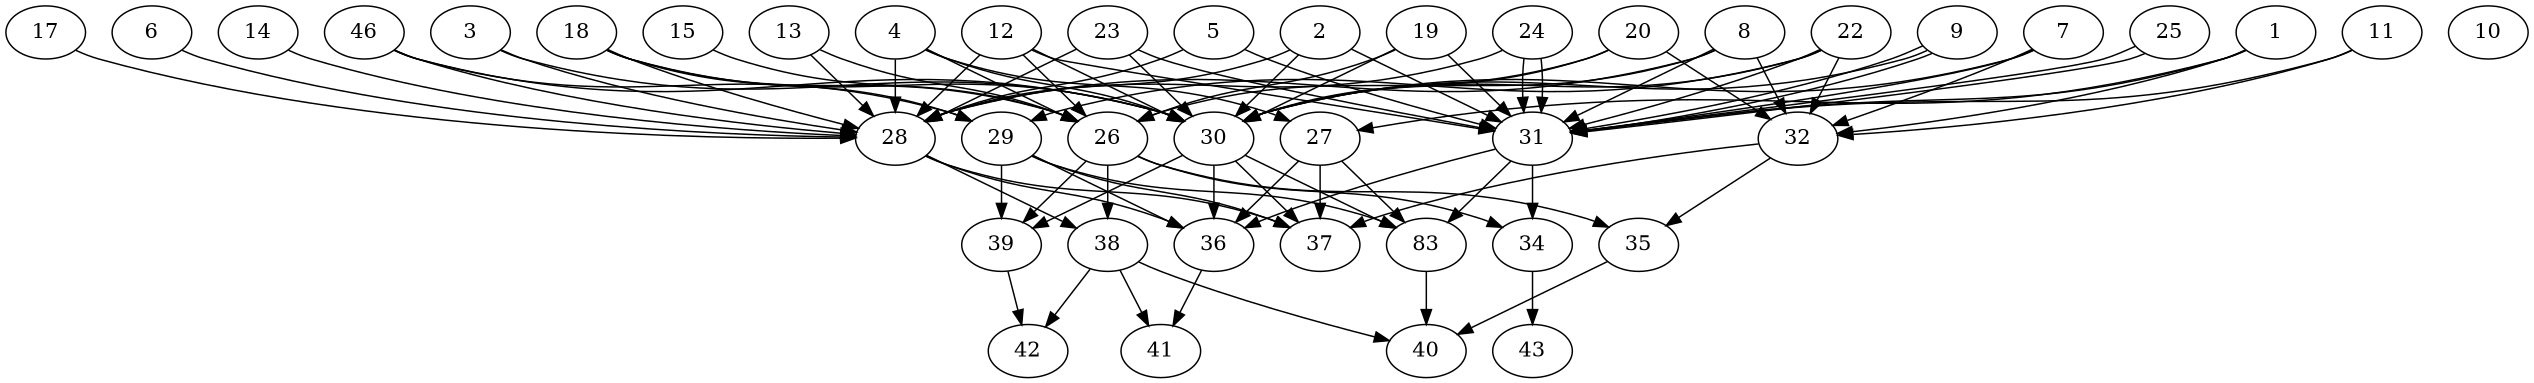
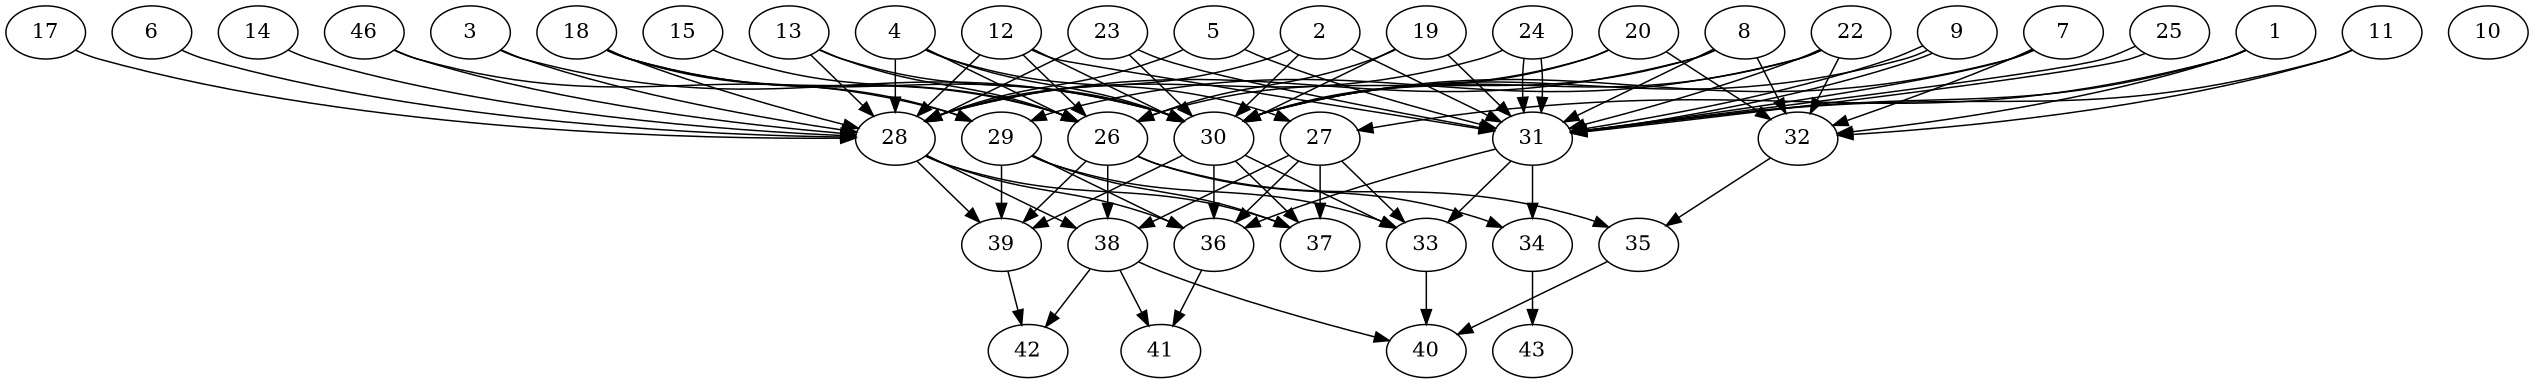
(782, 86) -> (994, 85)
(1560, 173) -> none
none -> (943, 186)
none -> (1221, 188)
(1426, 245) -> (1426, 245)
